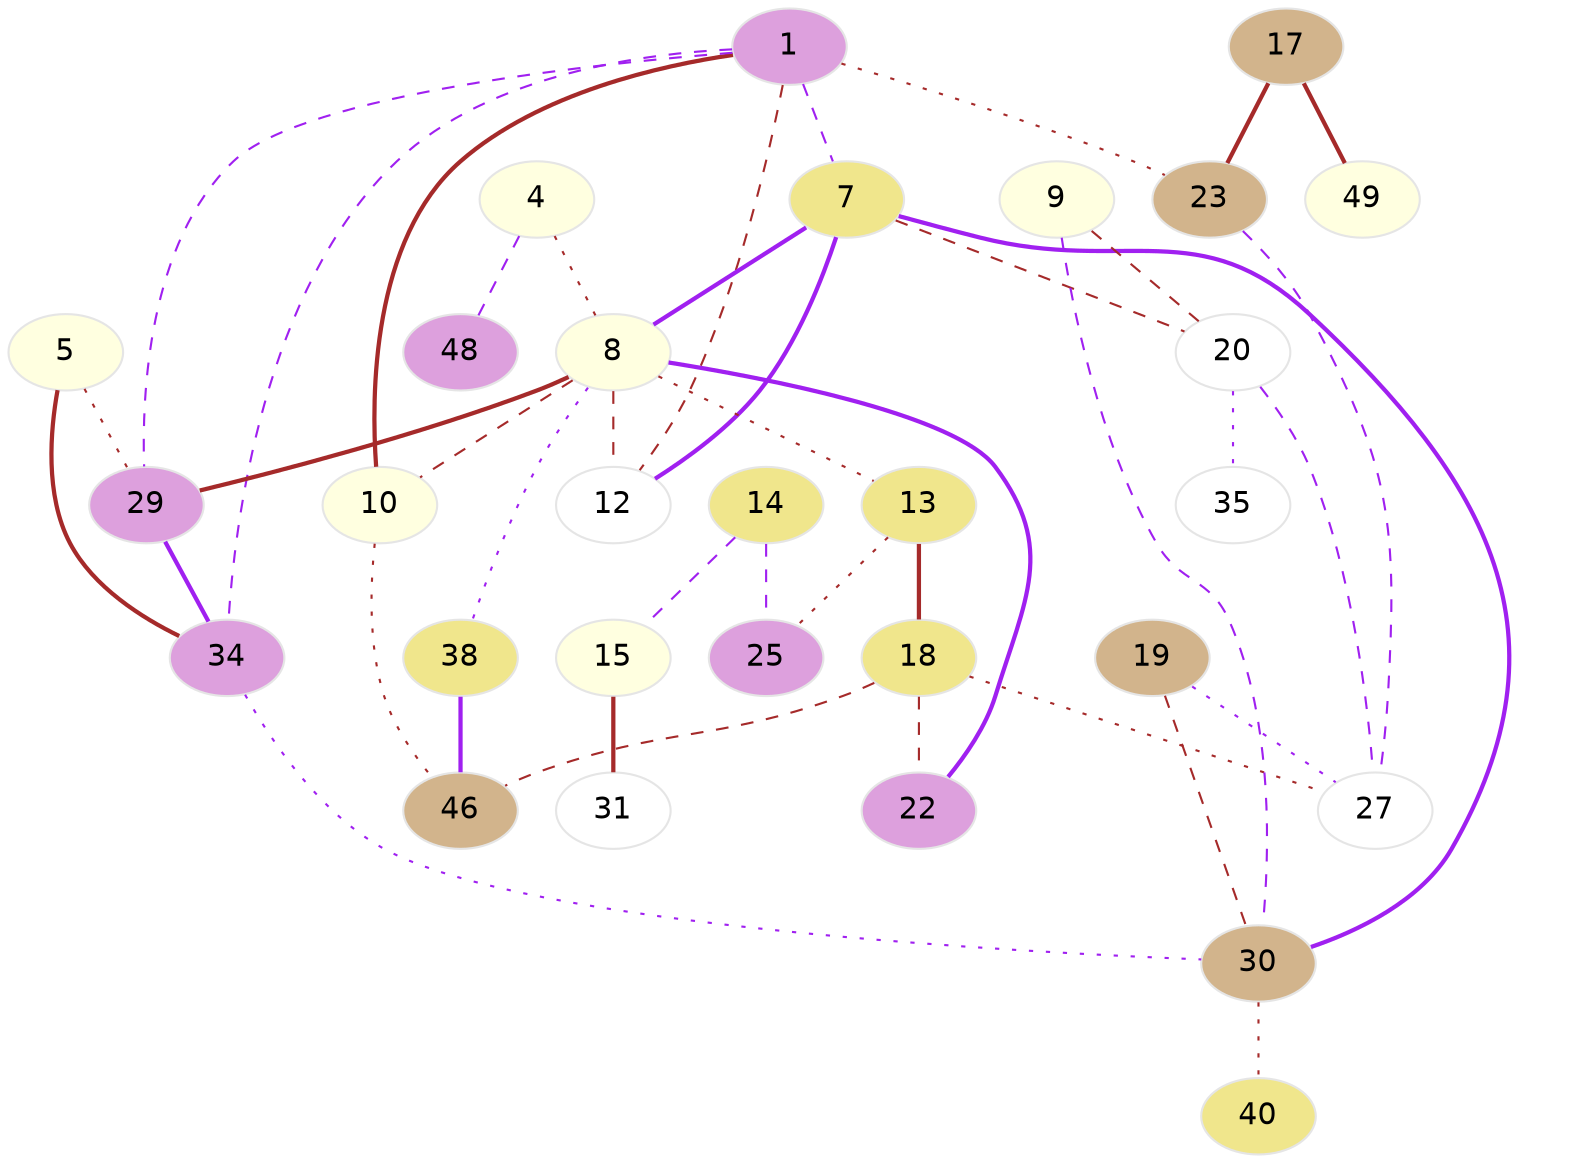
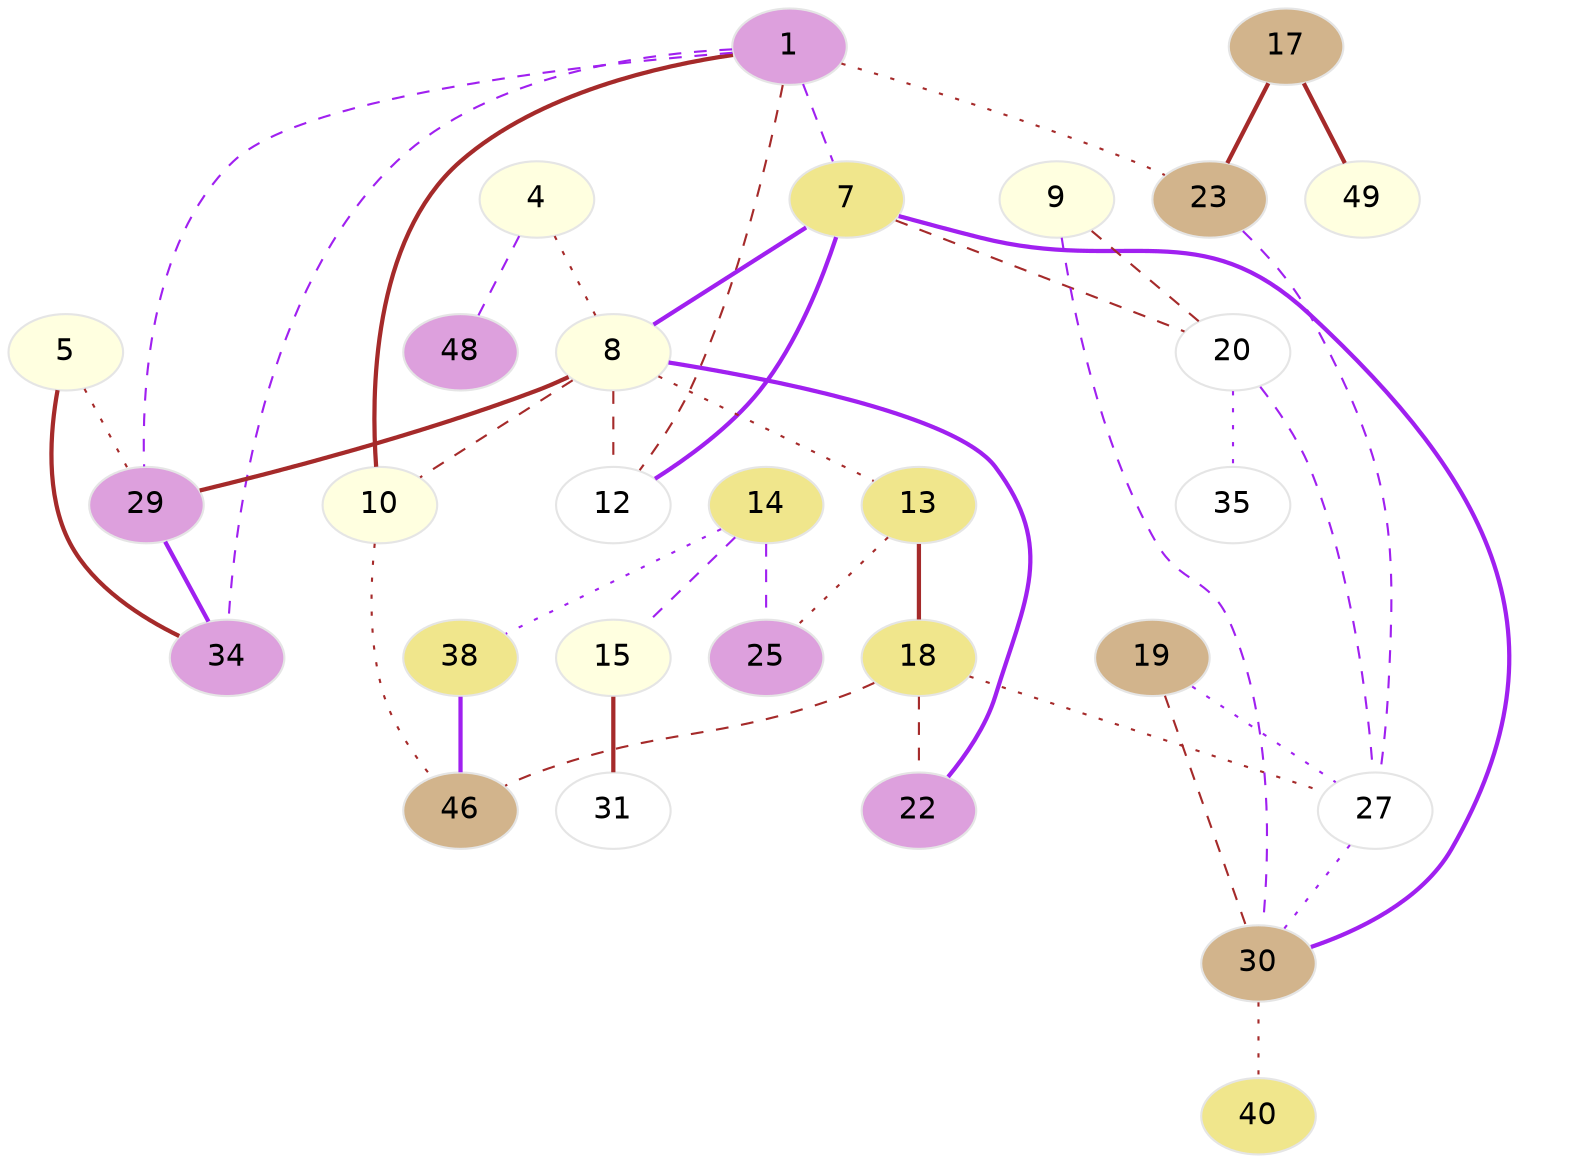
(521, 499) -> (613, 581)
(684, 919) -> (1317, 887)
